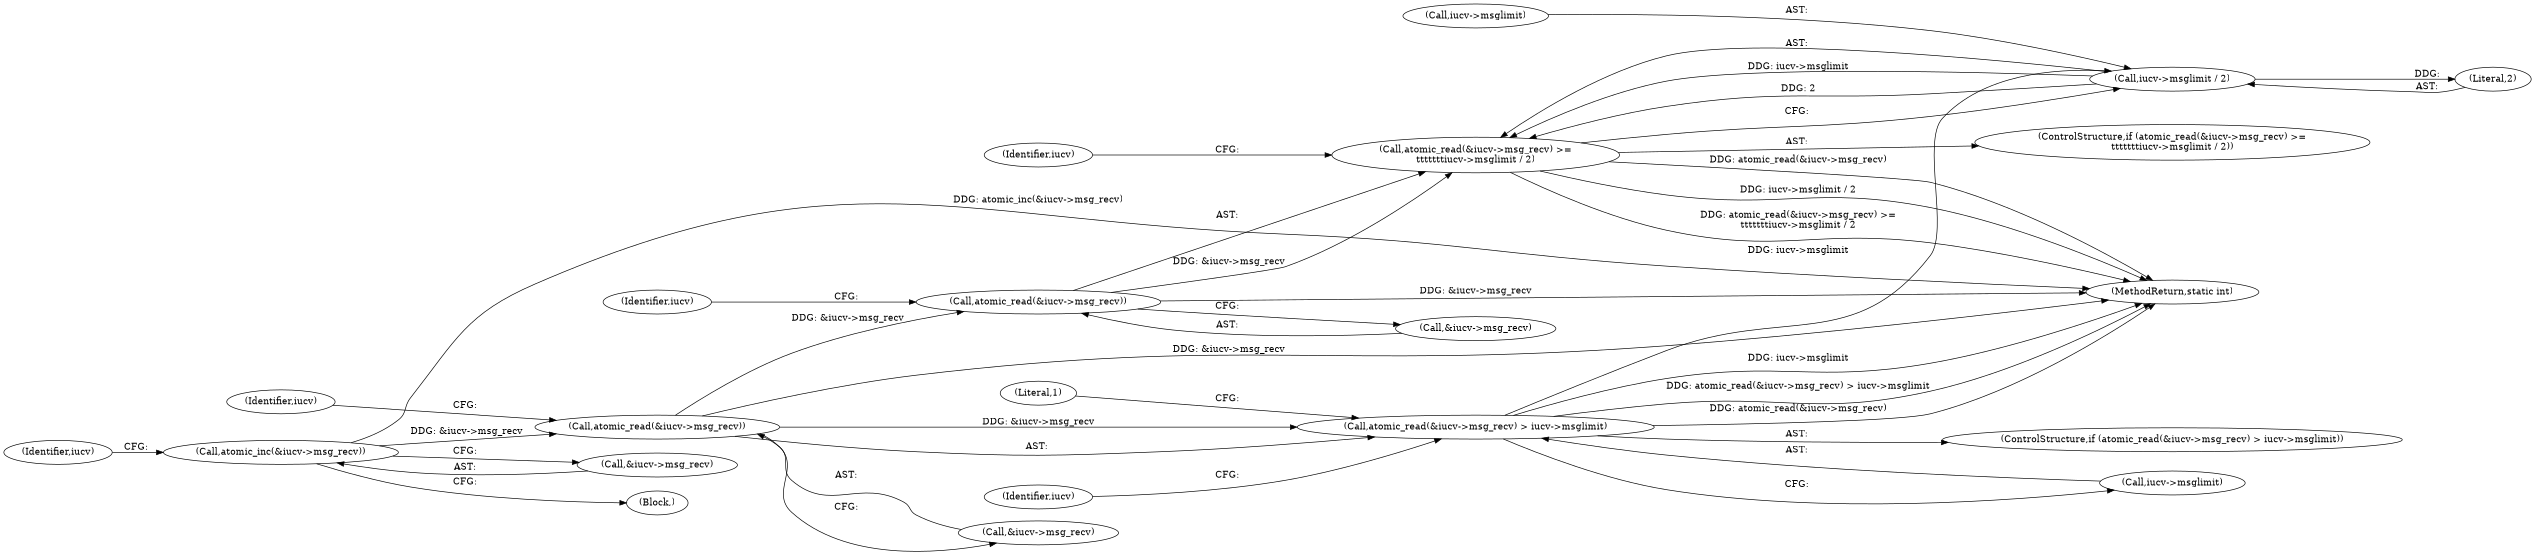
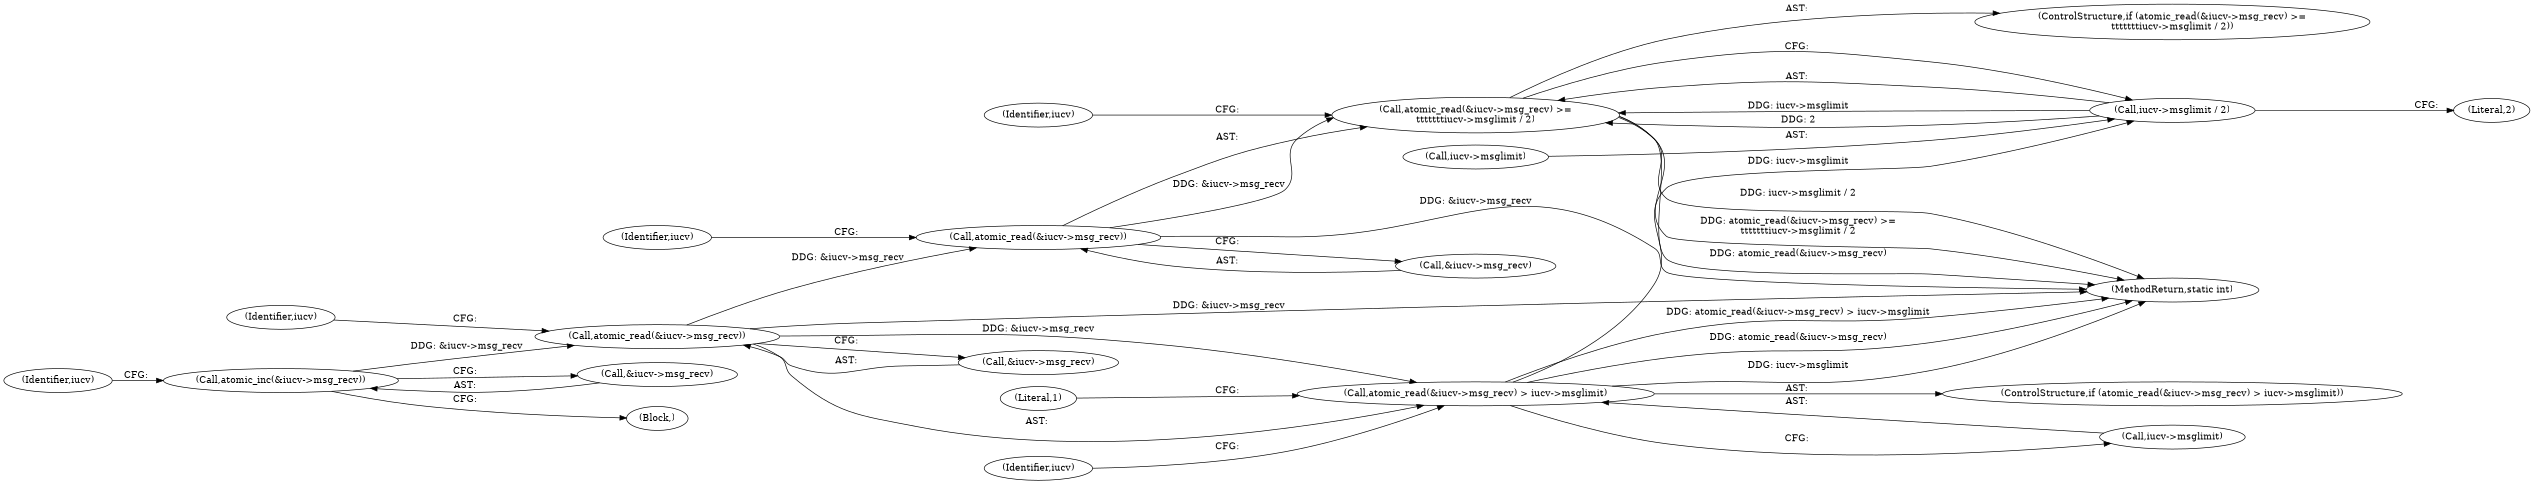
(2429, 74) -> (2428, 105)
(2360, 90) -> none
(1179, 227) -> none
